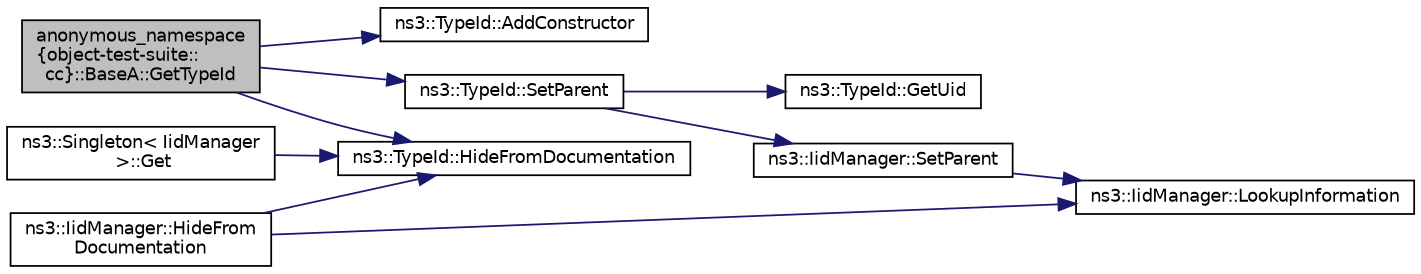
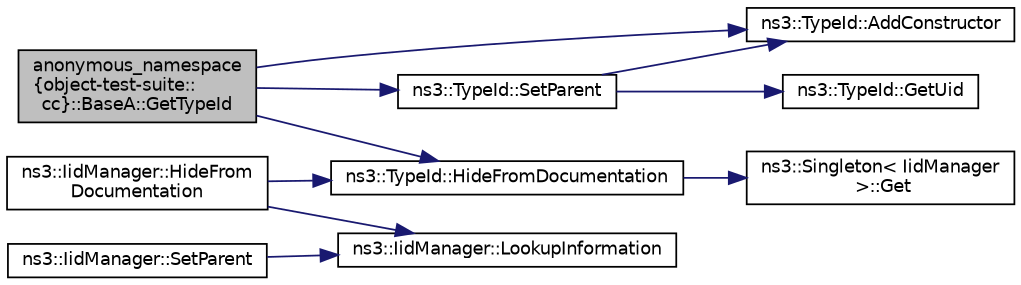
(690, 124) -> (685, 60)
(298, 155) -> (706, 178)
